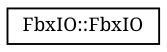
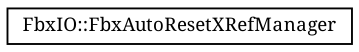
(83, 26) -> (180, 26)
